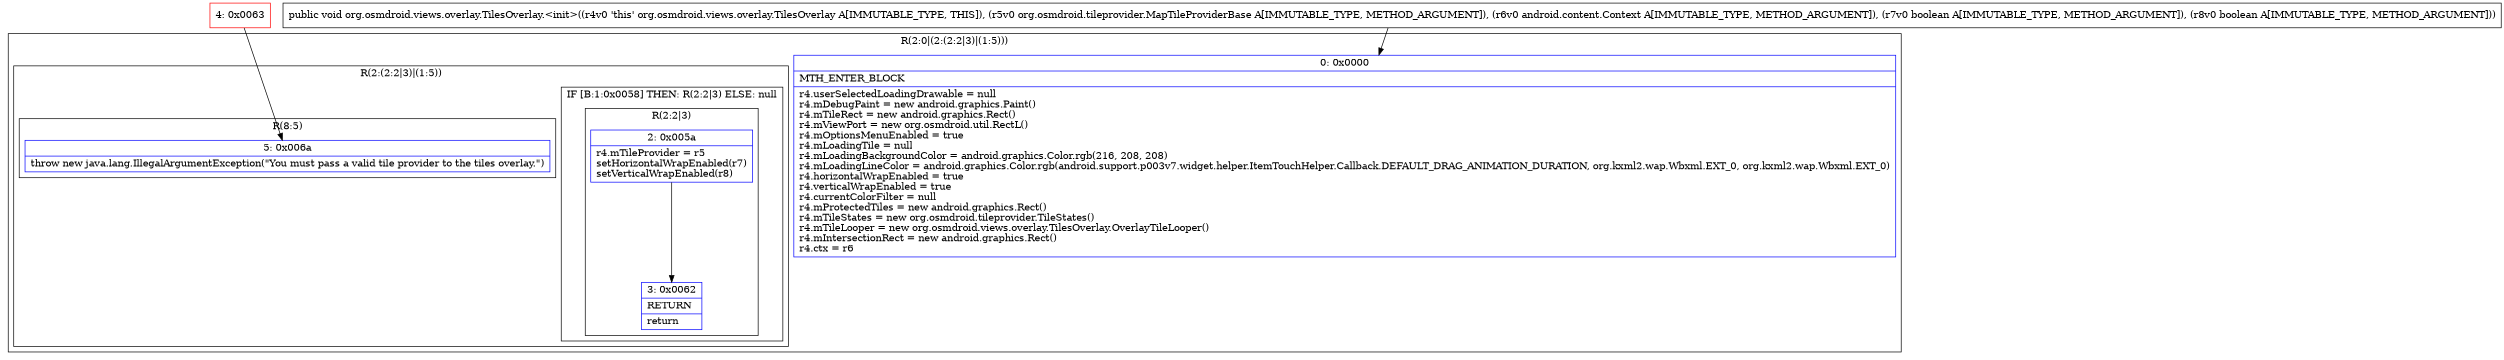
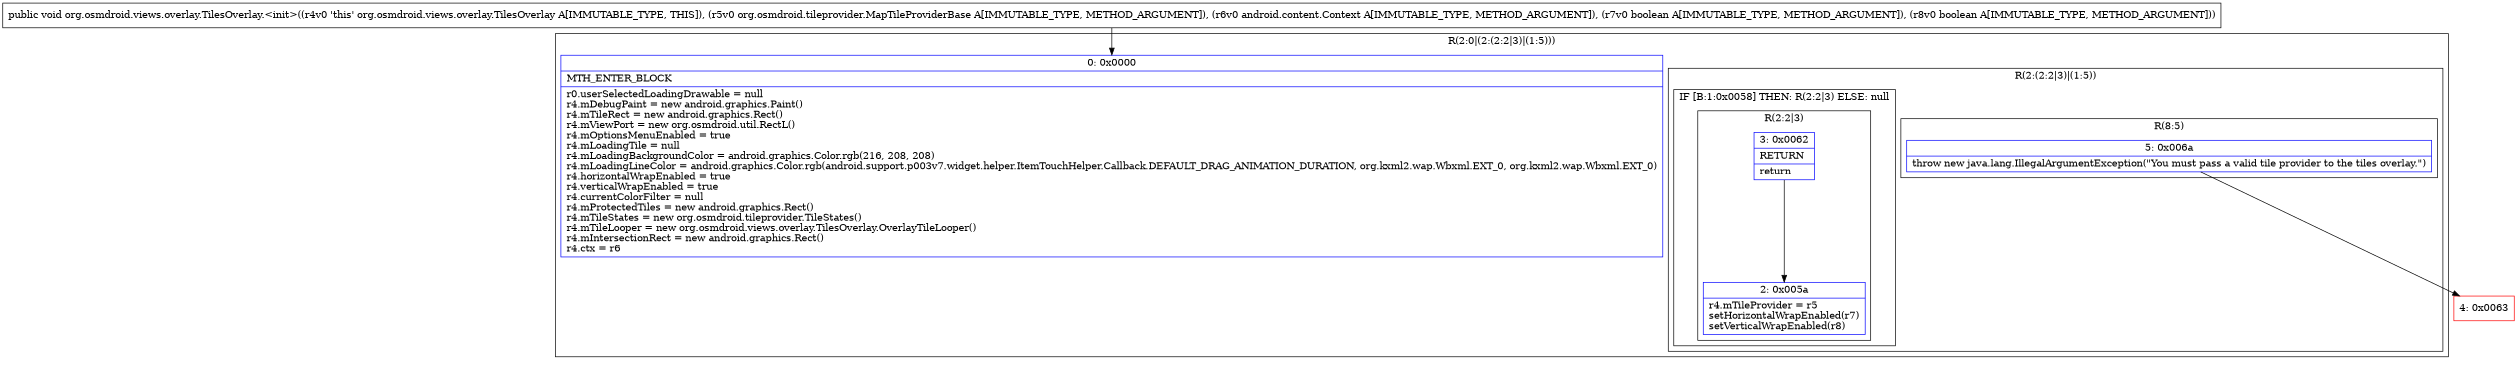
(262, 81) -> (2327, 232)
(898, 94) -> (665, 94)
(672, 229) -> (1784, 228)
